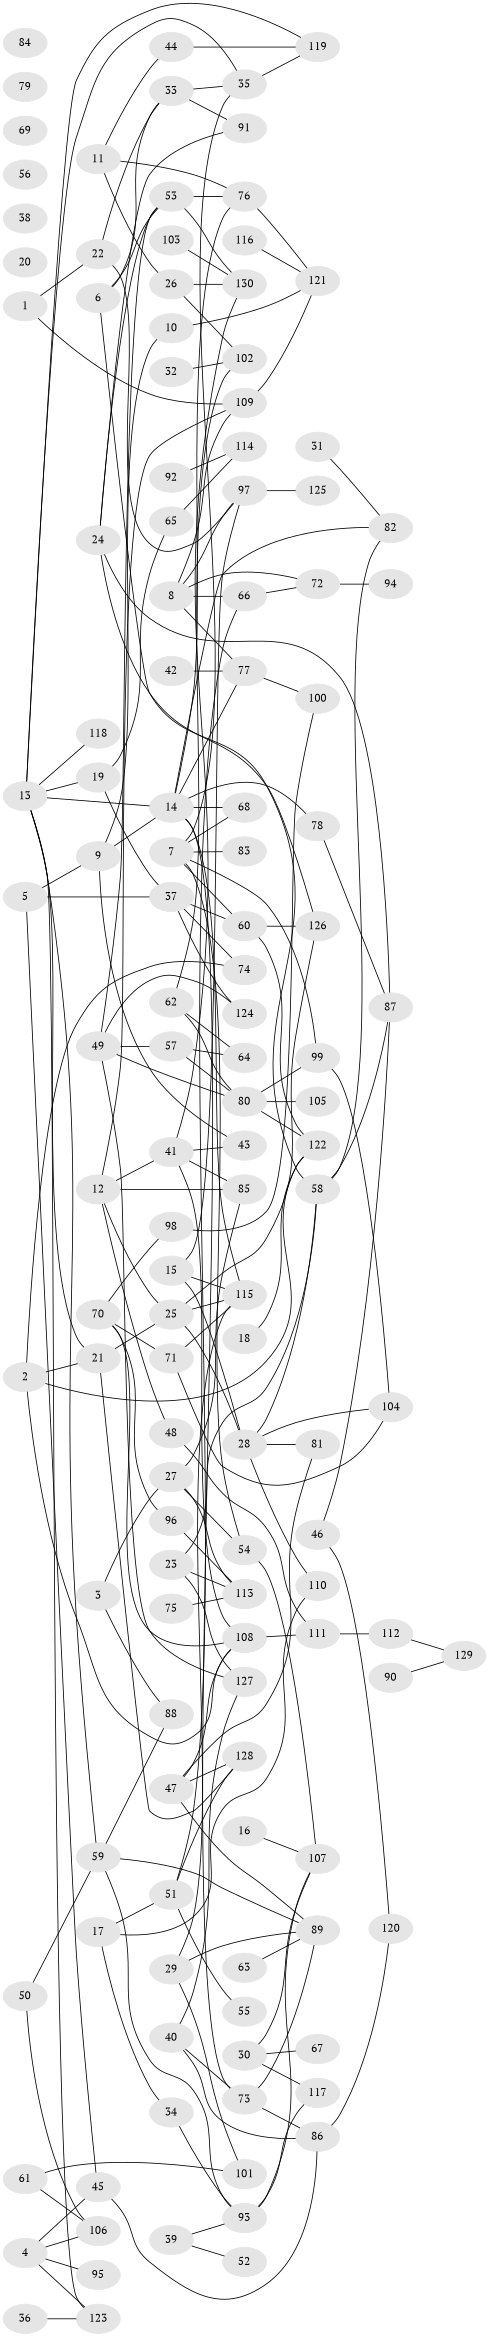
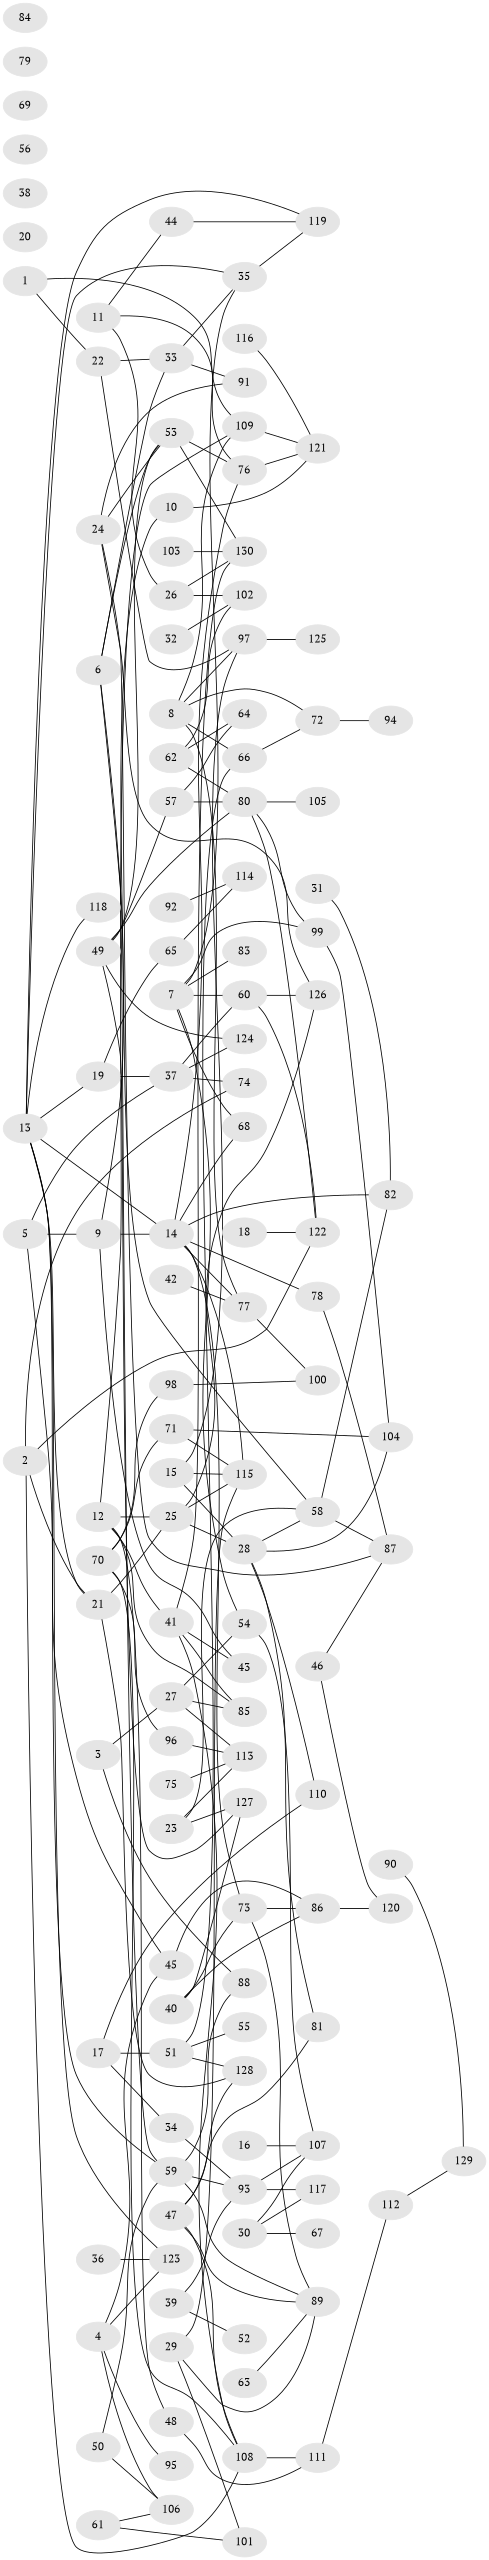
none -> (125, 1424)
